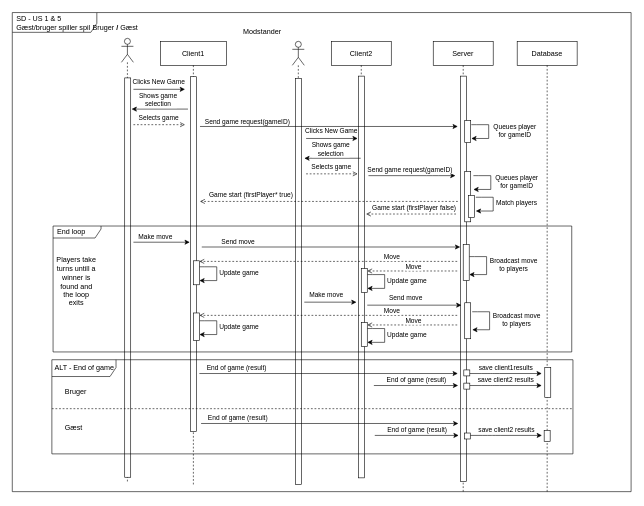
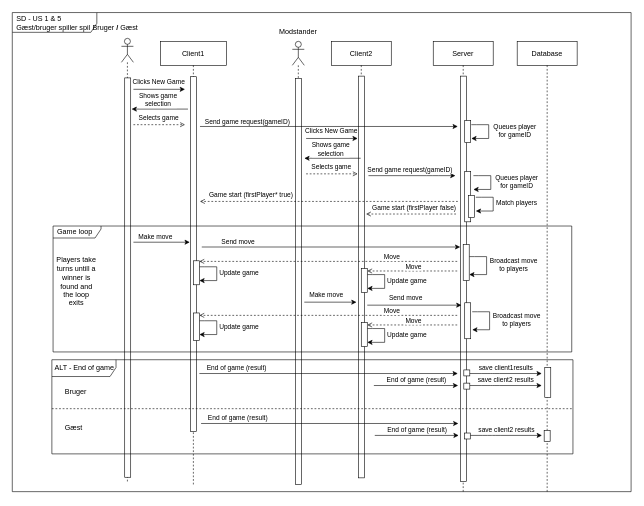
(263, 32) -> (299, 32)
(72, 232) -> (74, 232)
